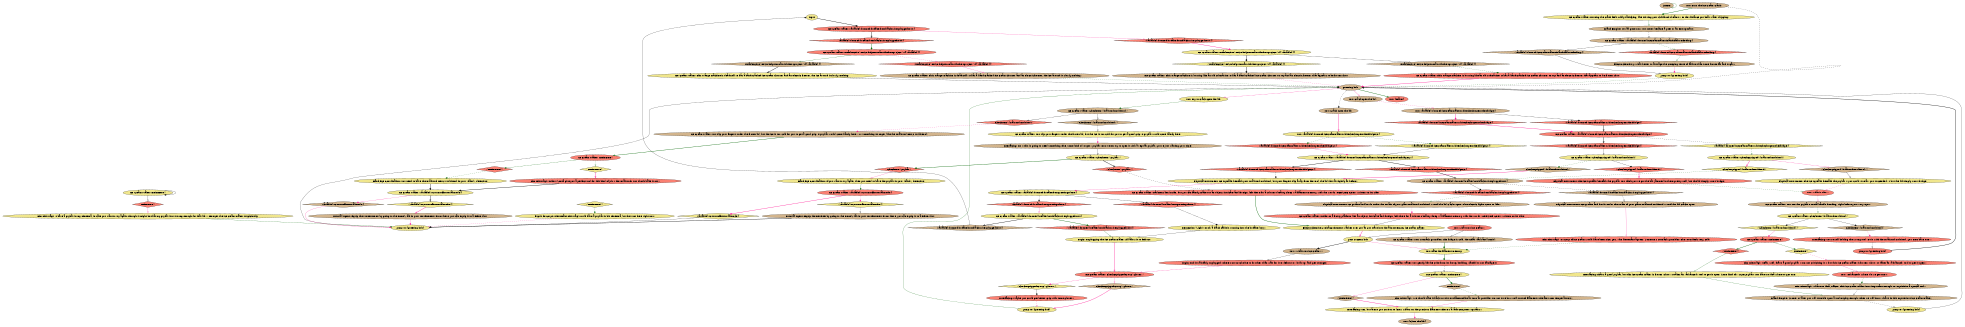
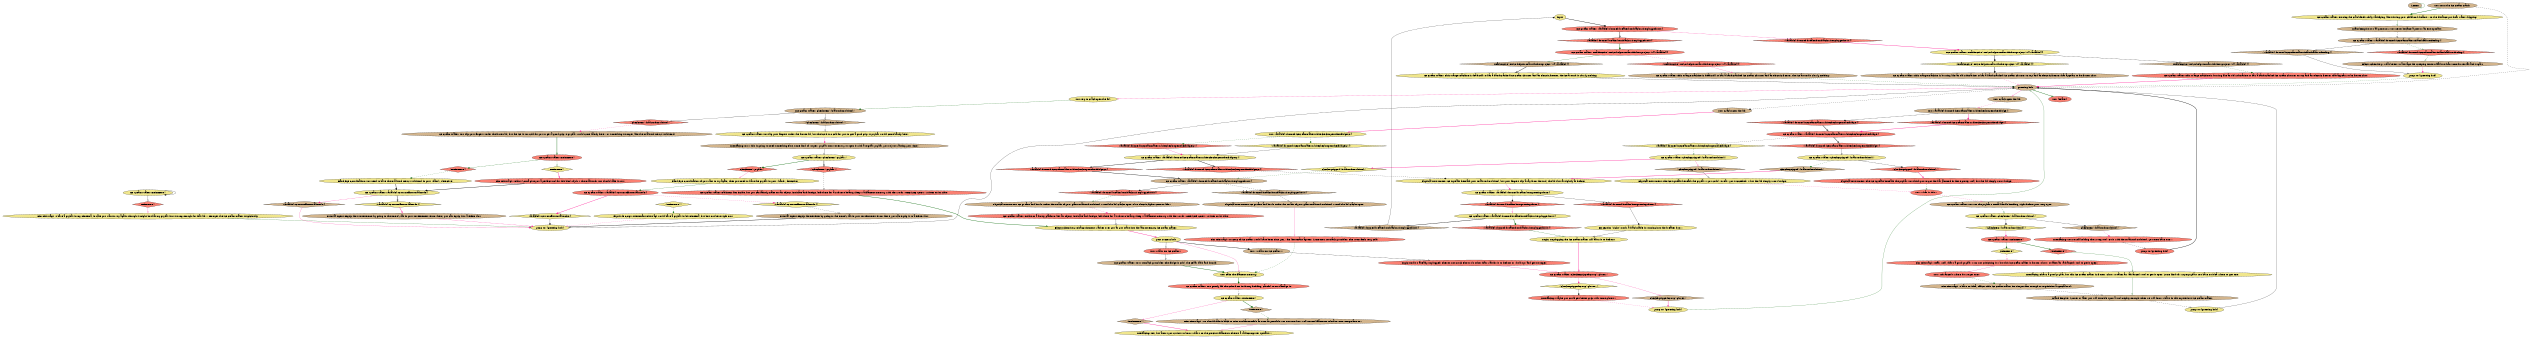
(1412, 233) -> (1166, 245)
(1415, 321) -> none
